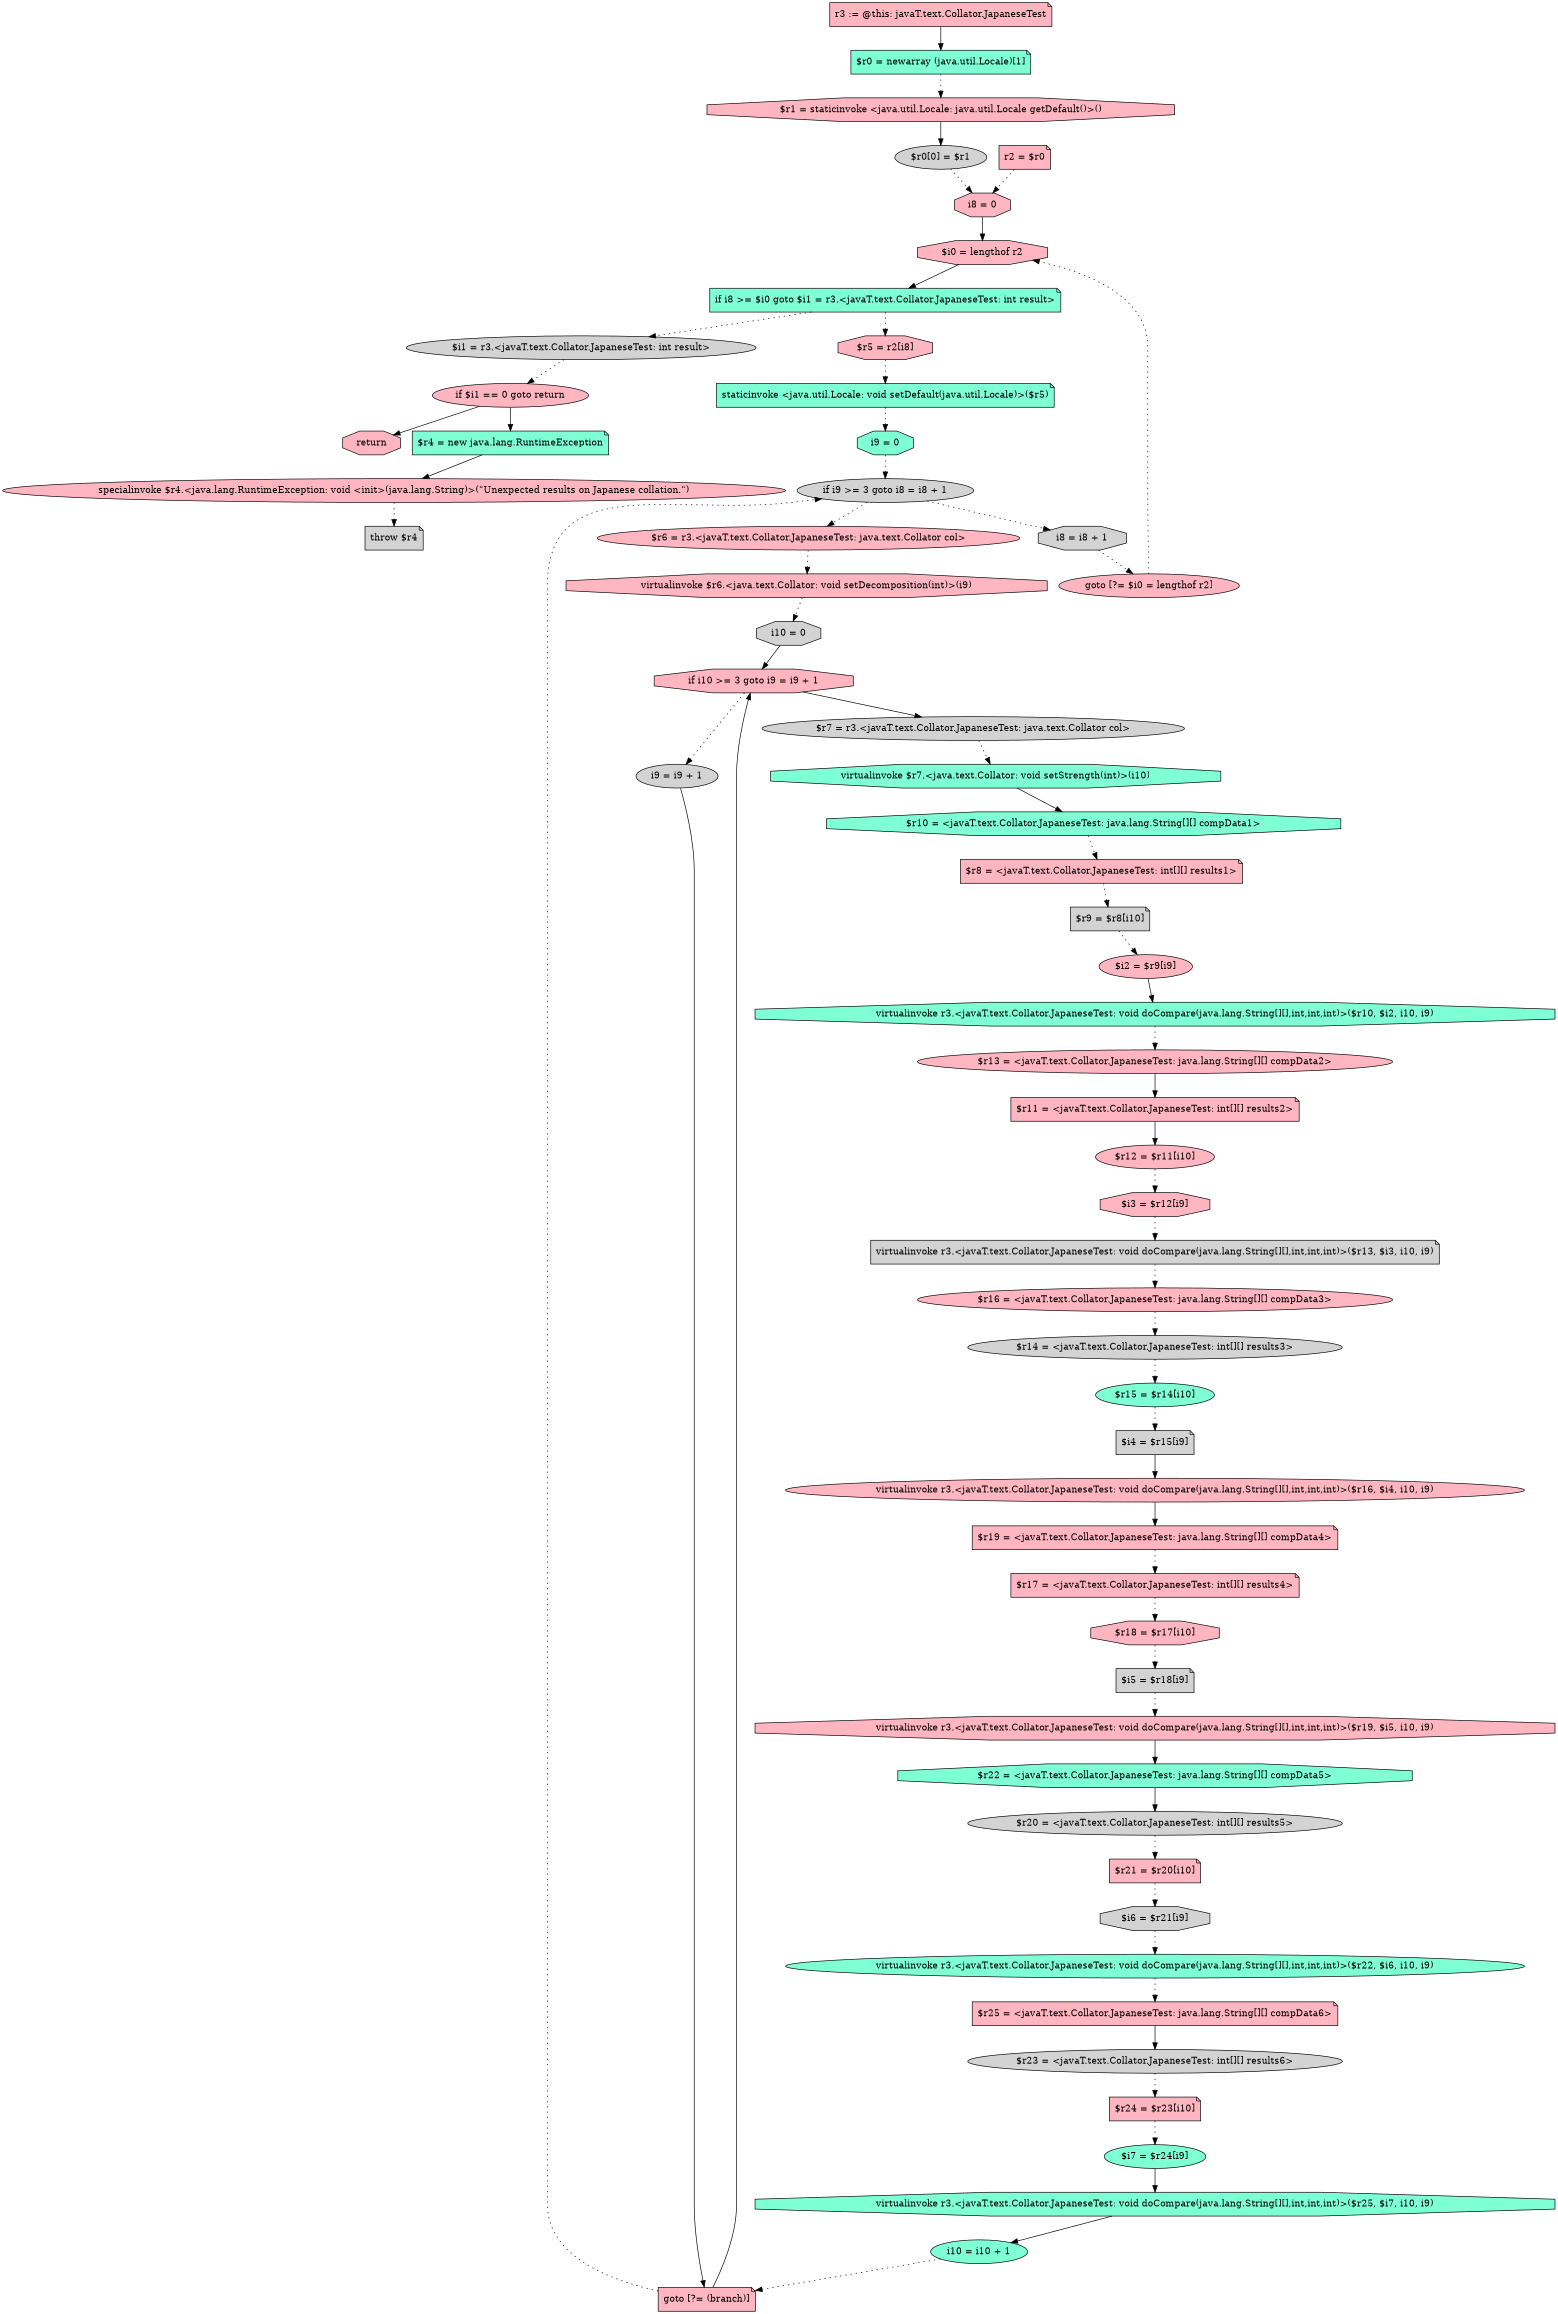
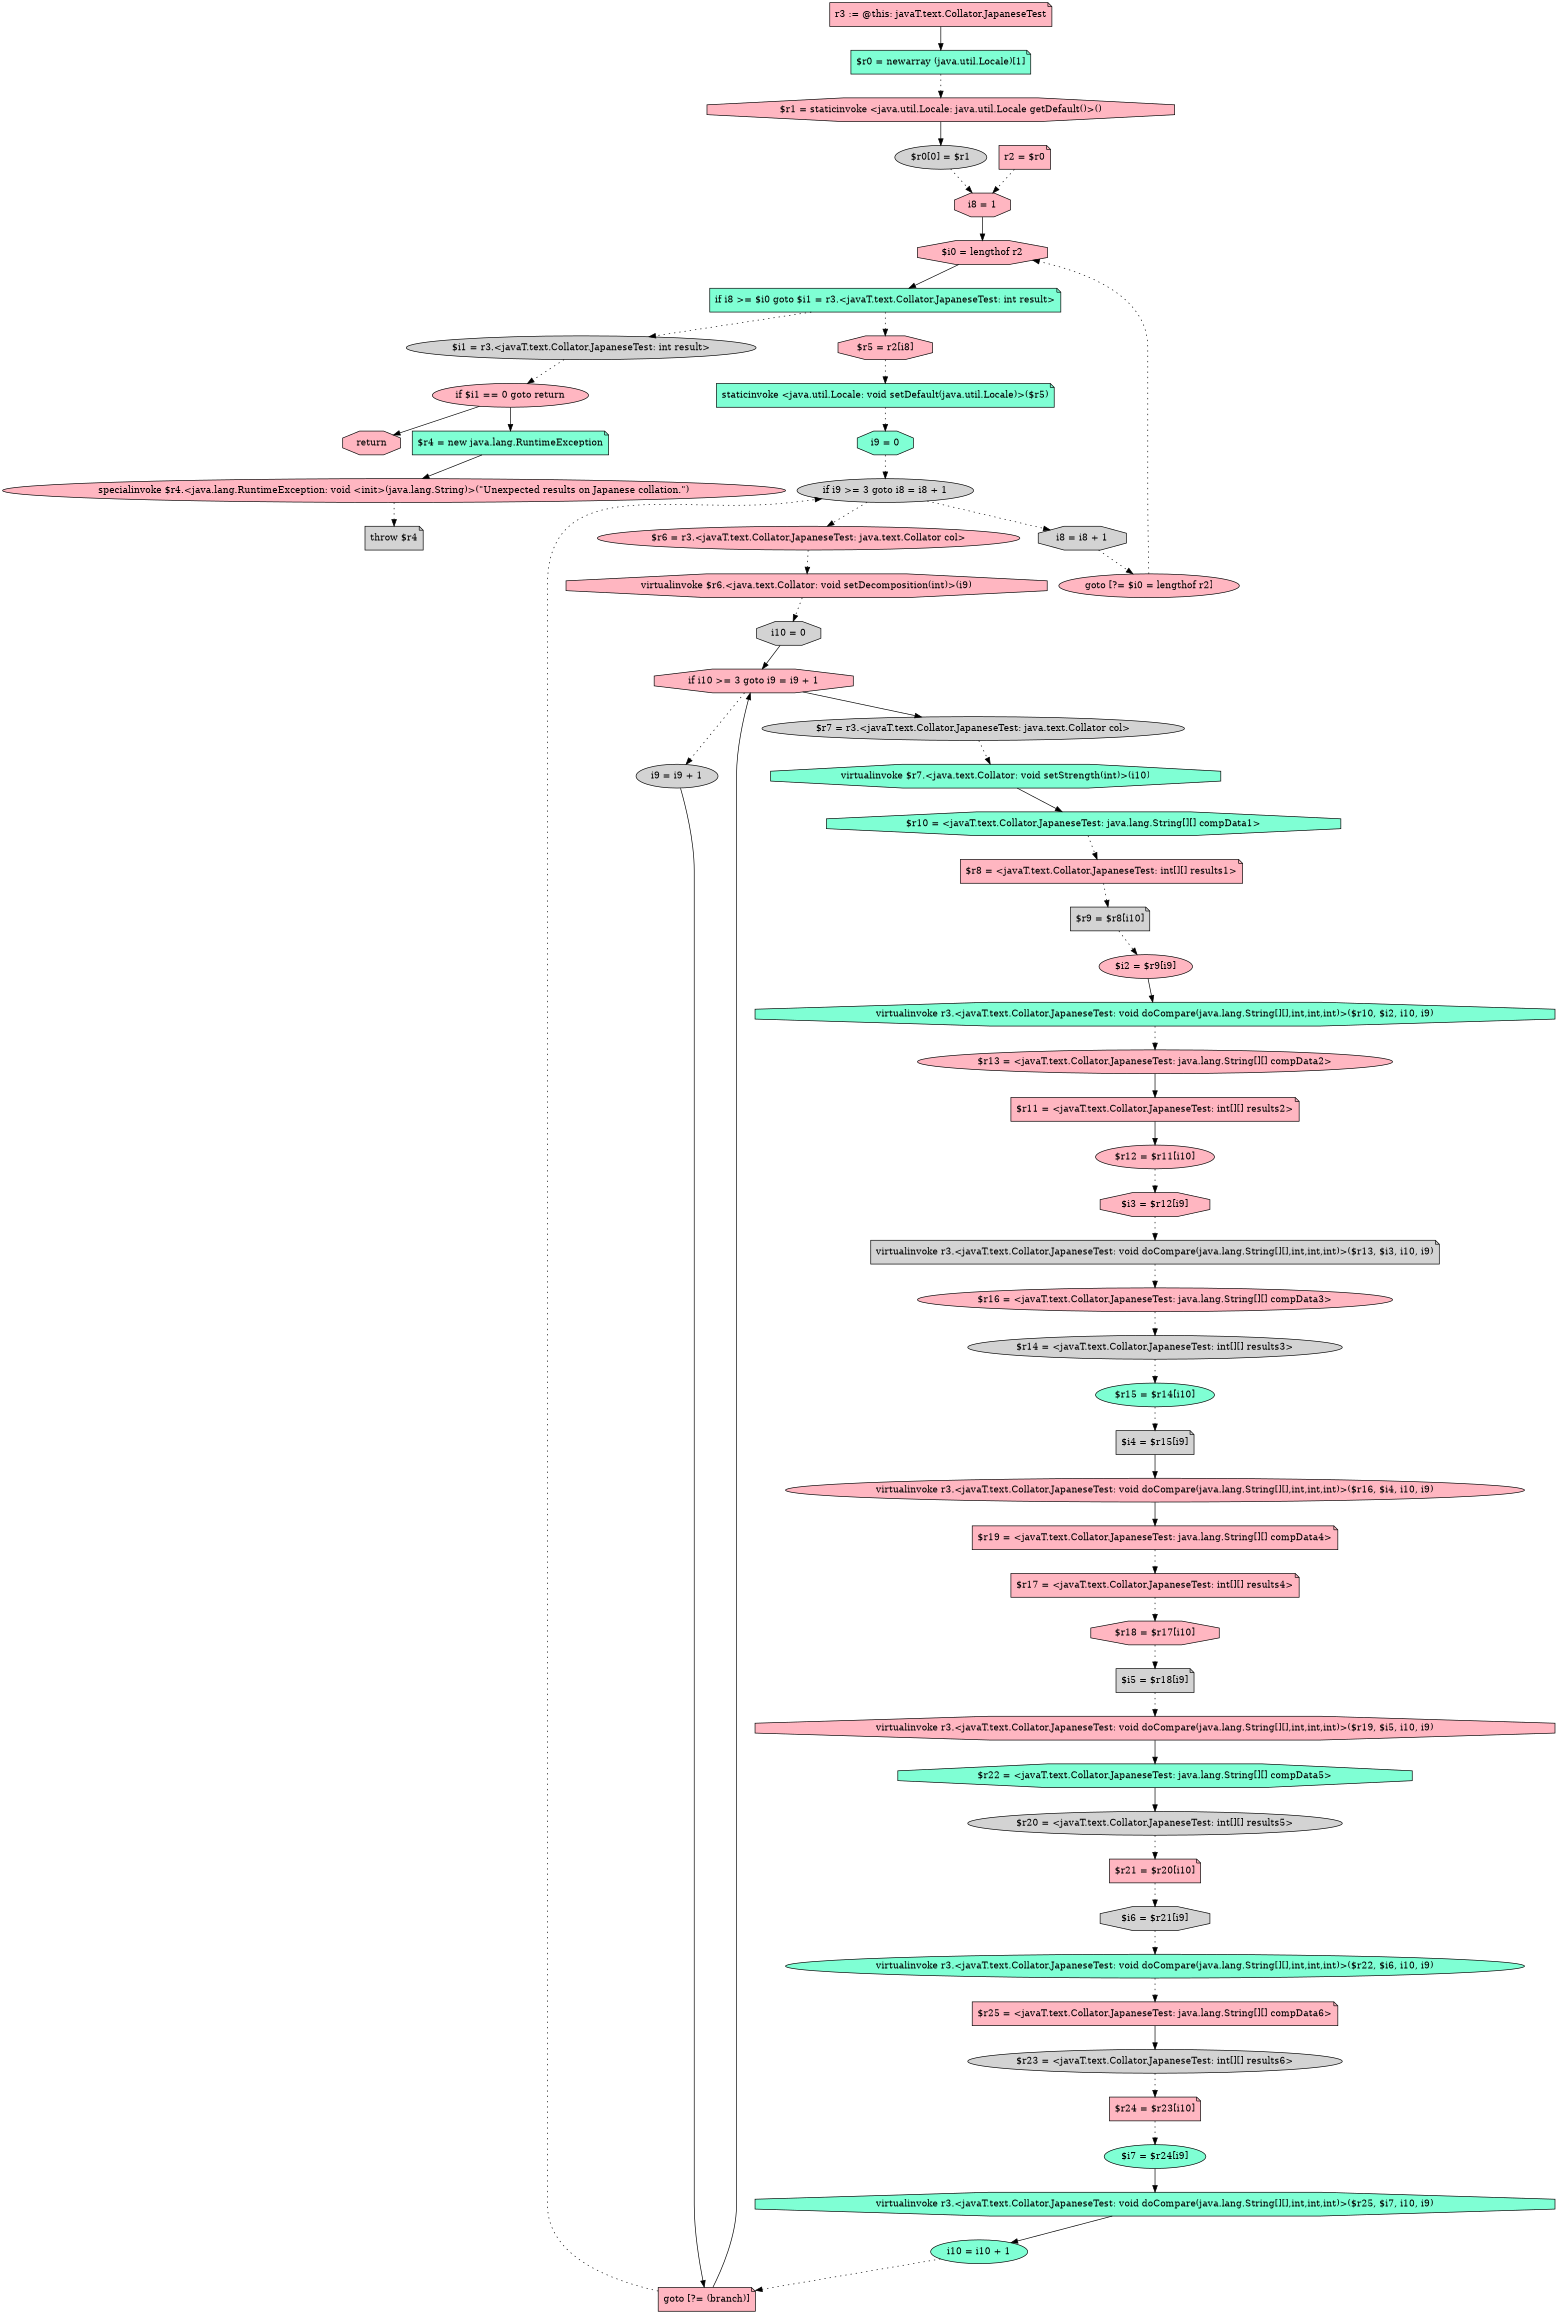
(982, 205) -> (982, 205)
